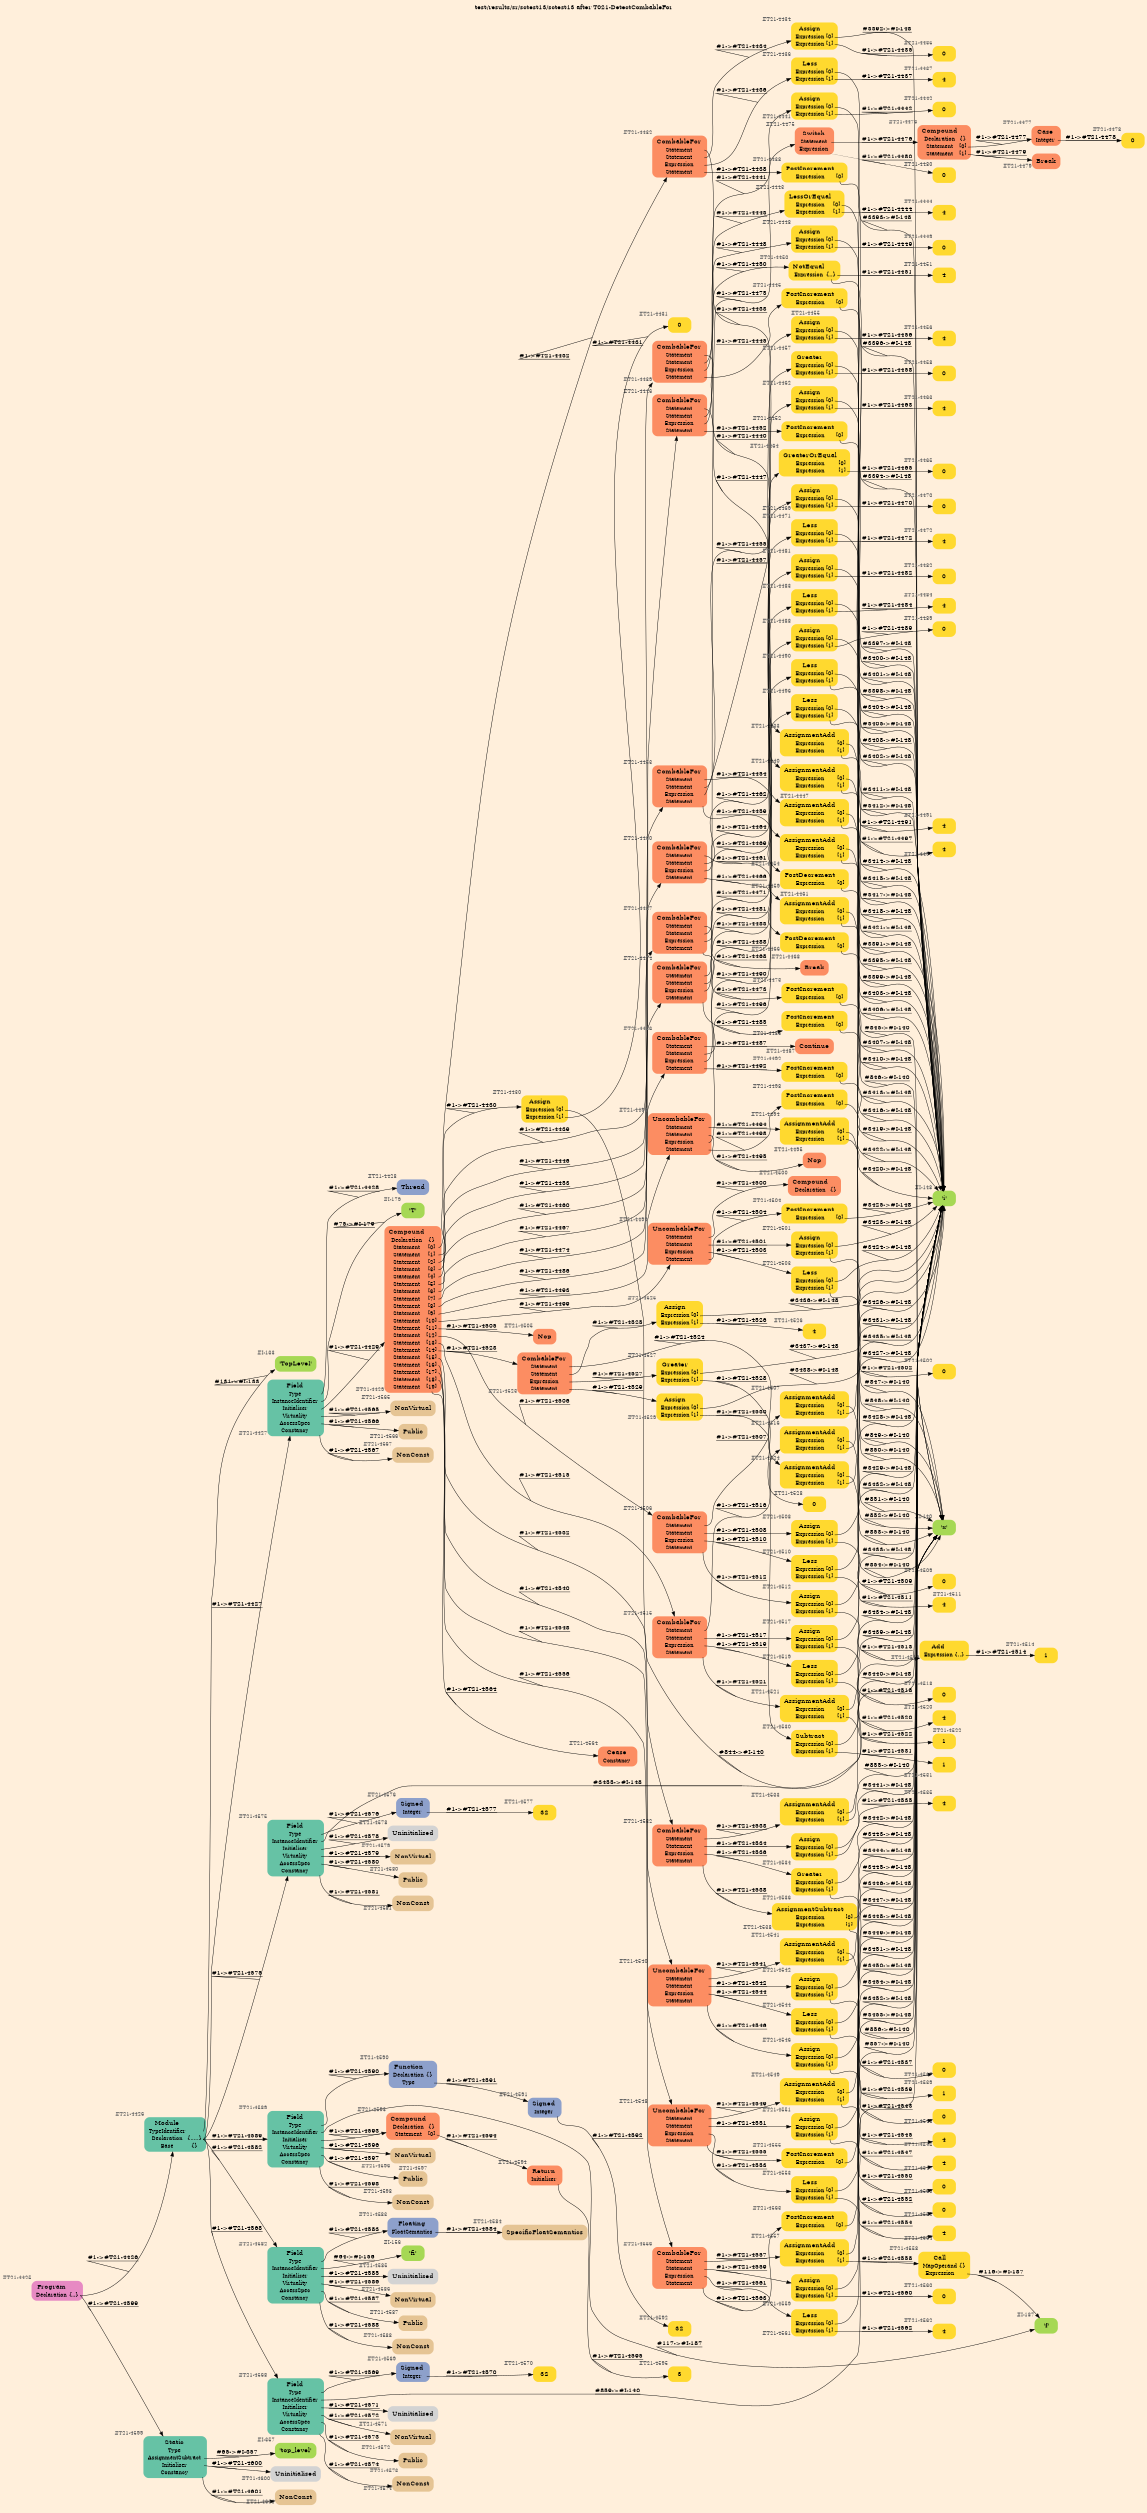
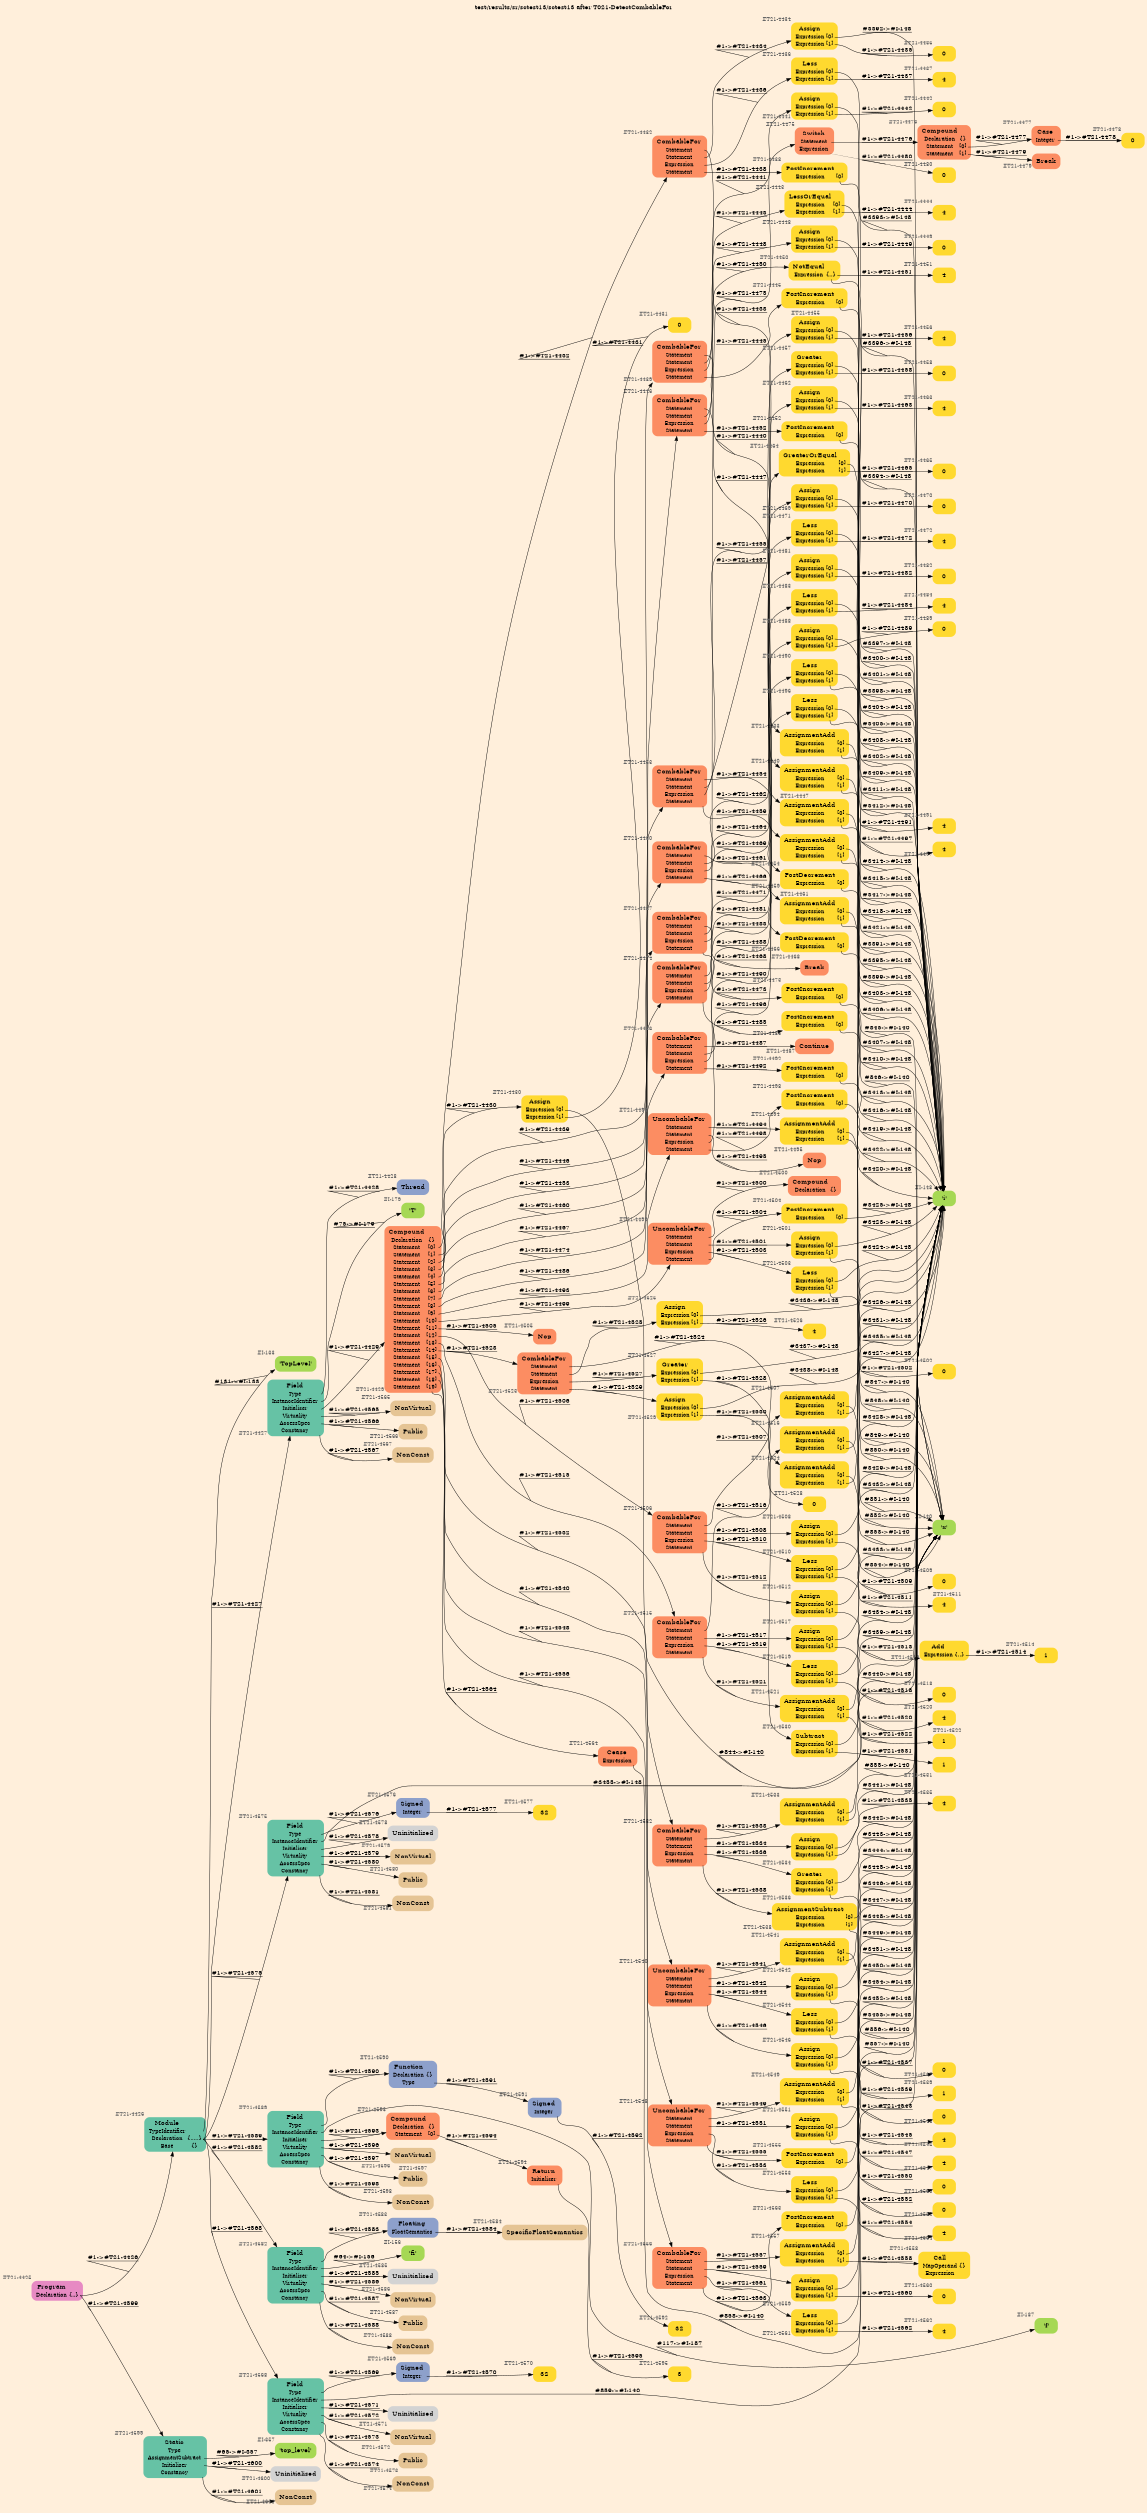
none -> (909, 783)
(617, 1761) -> (617, 1761)
(1006, 2287) -> none
none -> (827, 2353)
